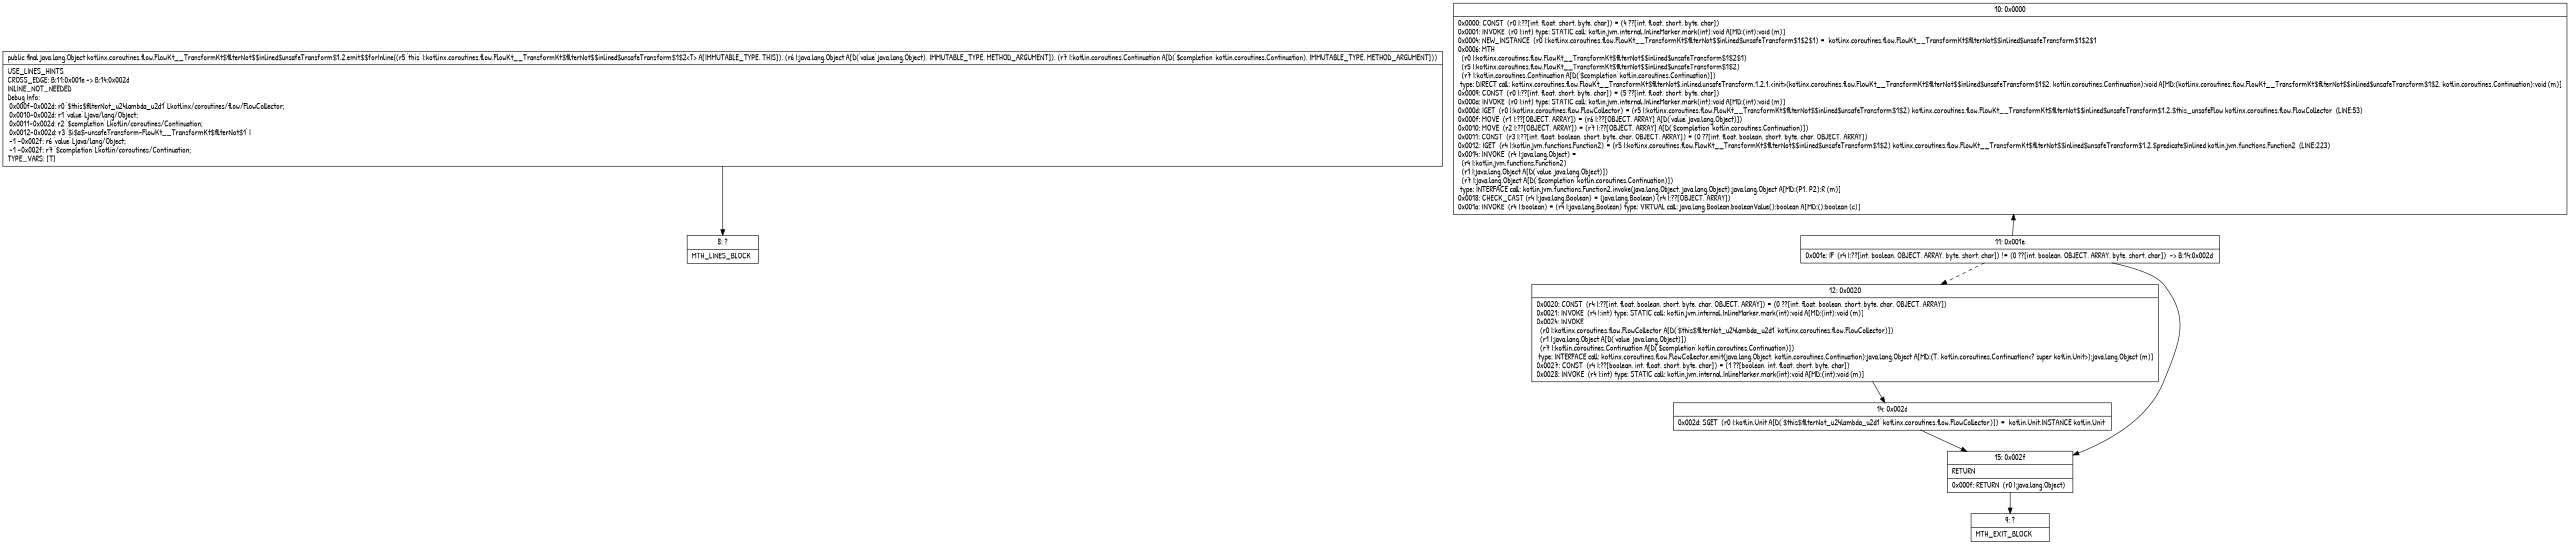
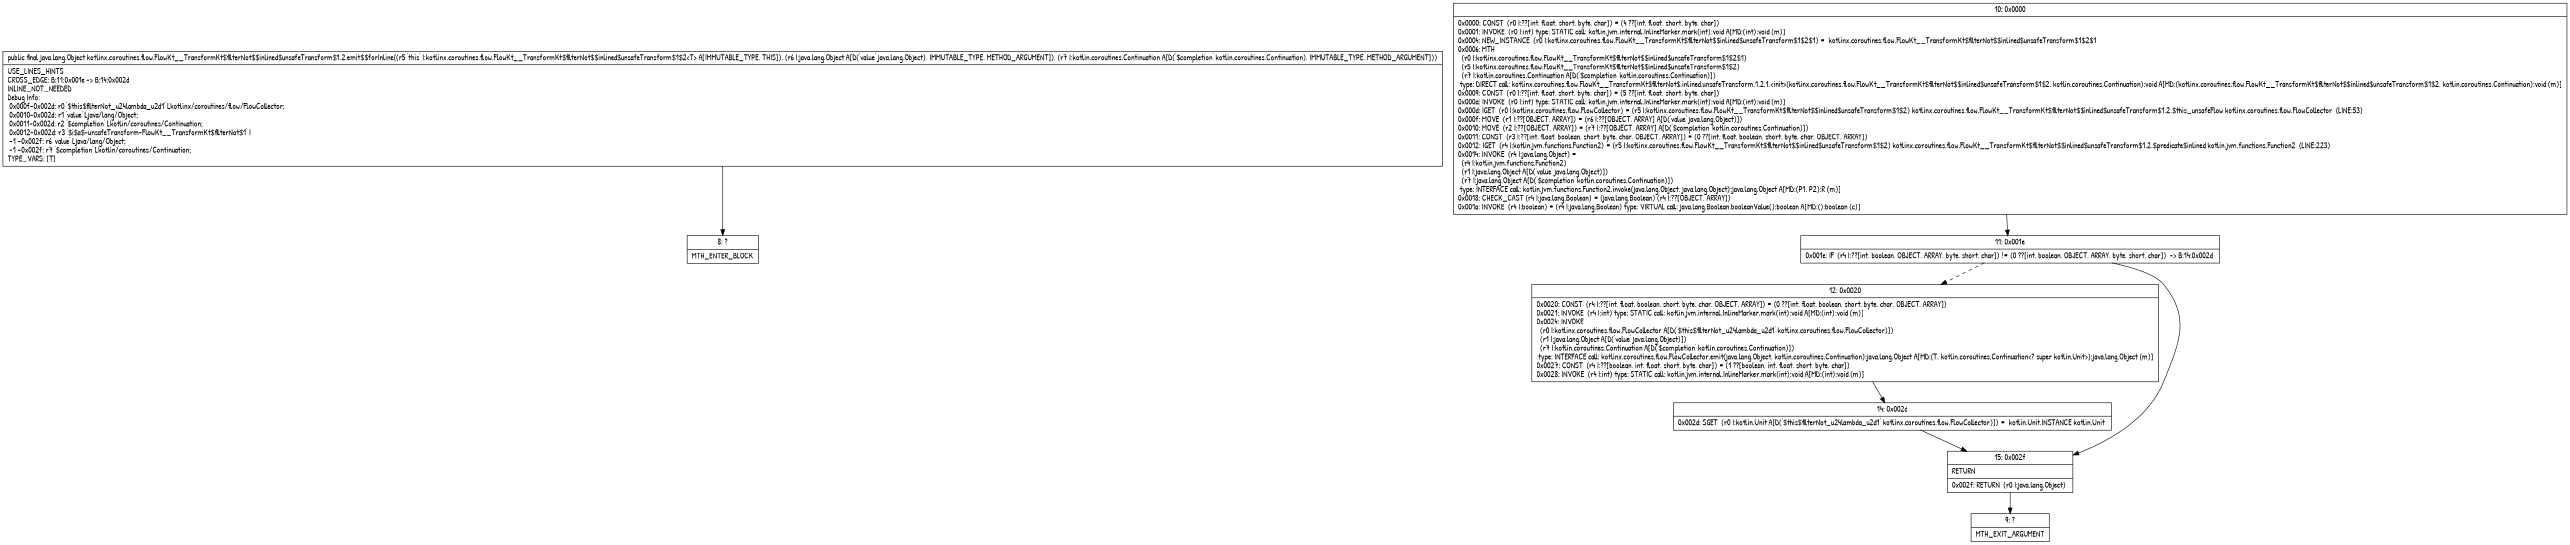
(2013, 228) -> (2007, 222)
(722, 256) -> (723, 256)
(2010, 485) -> (2010, 485)
(2004, 534) -> (2010, 534)
